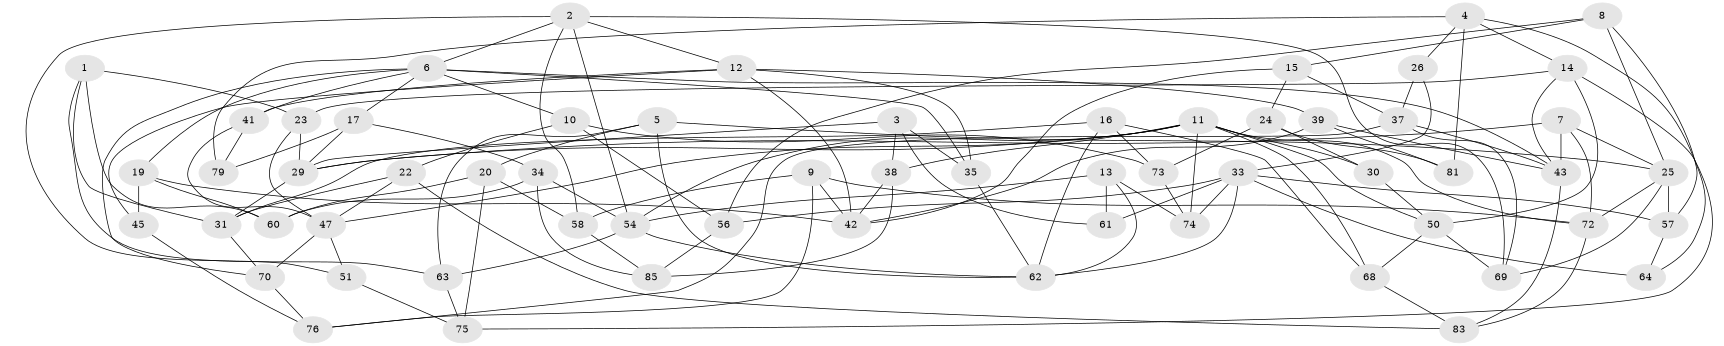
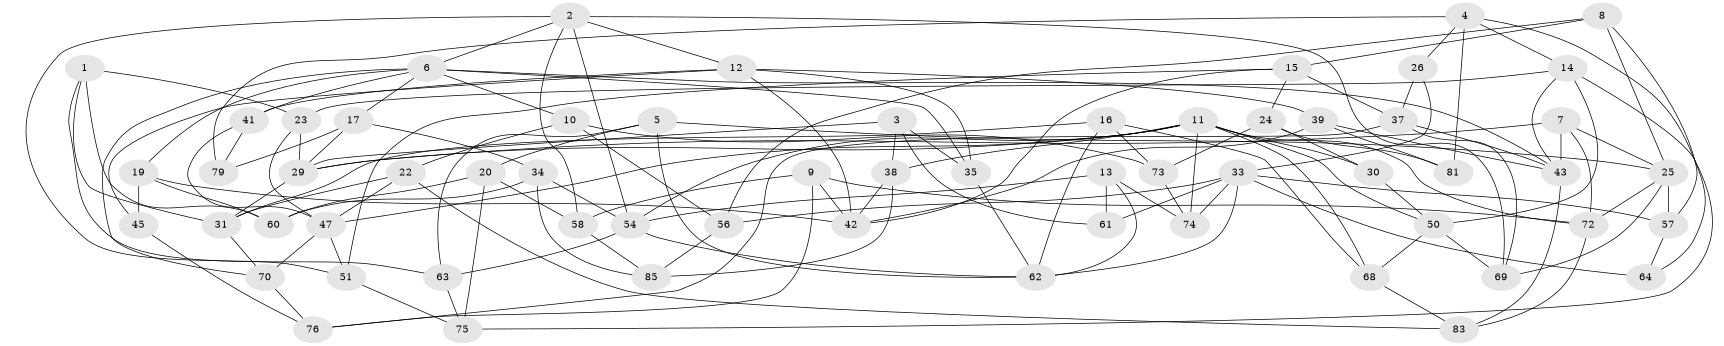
none -> (663, 94)
